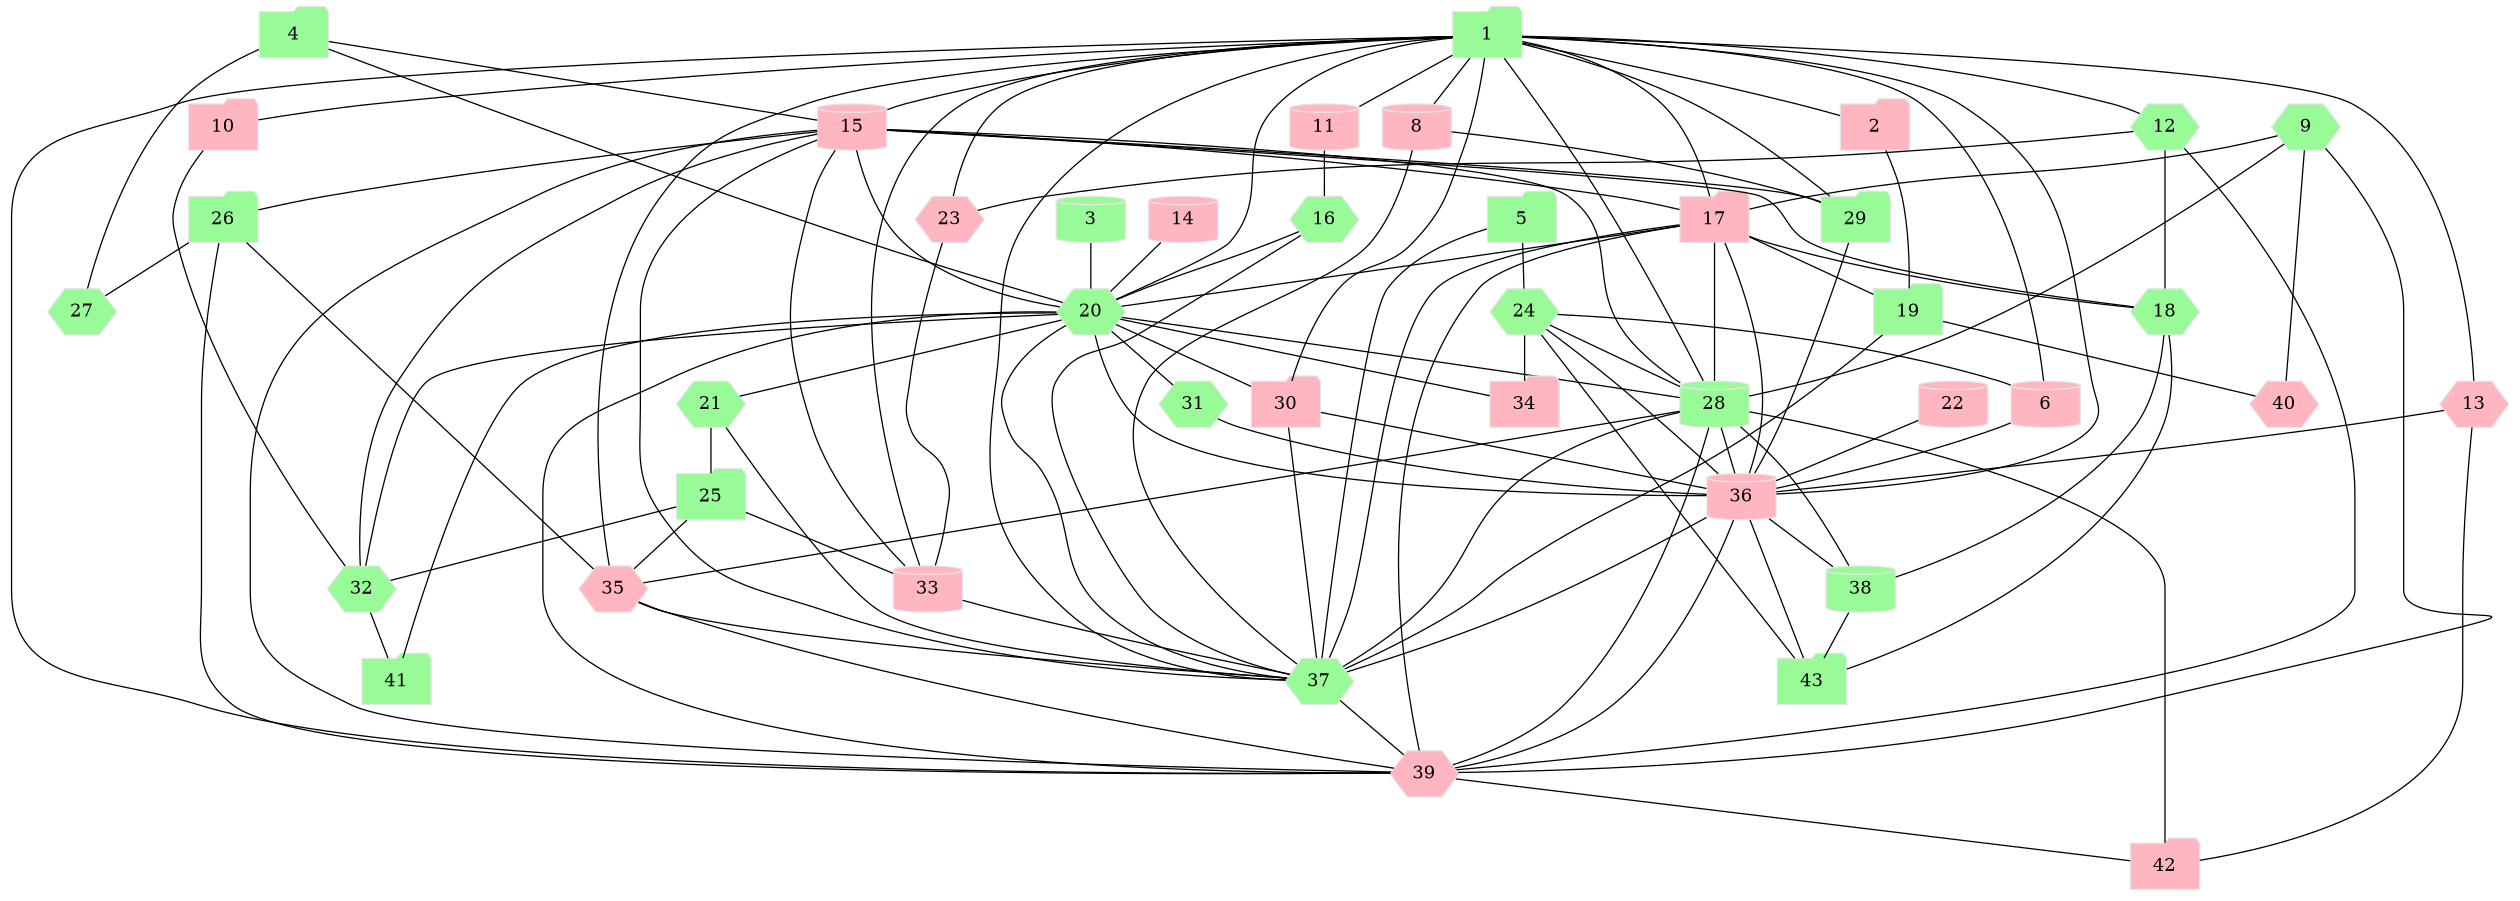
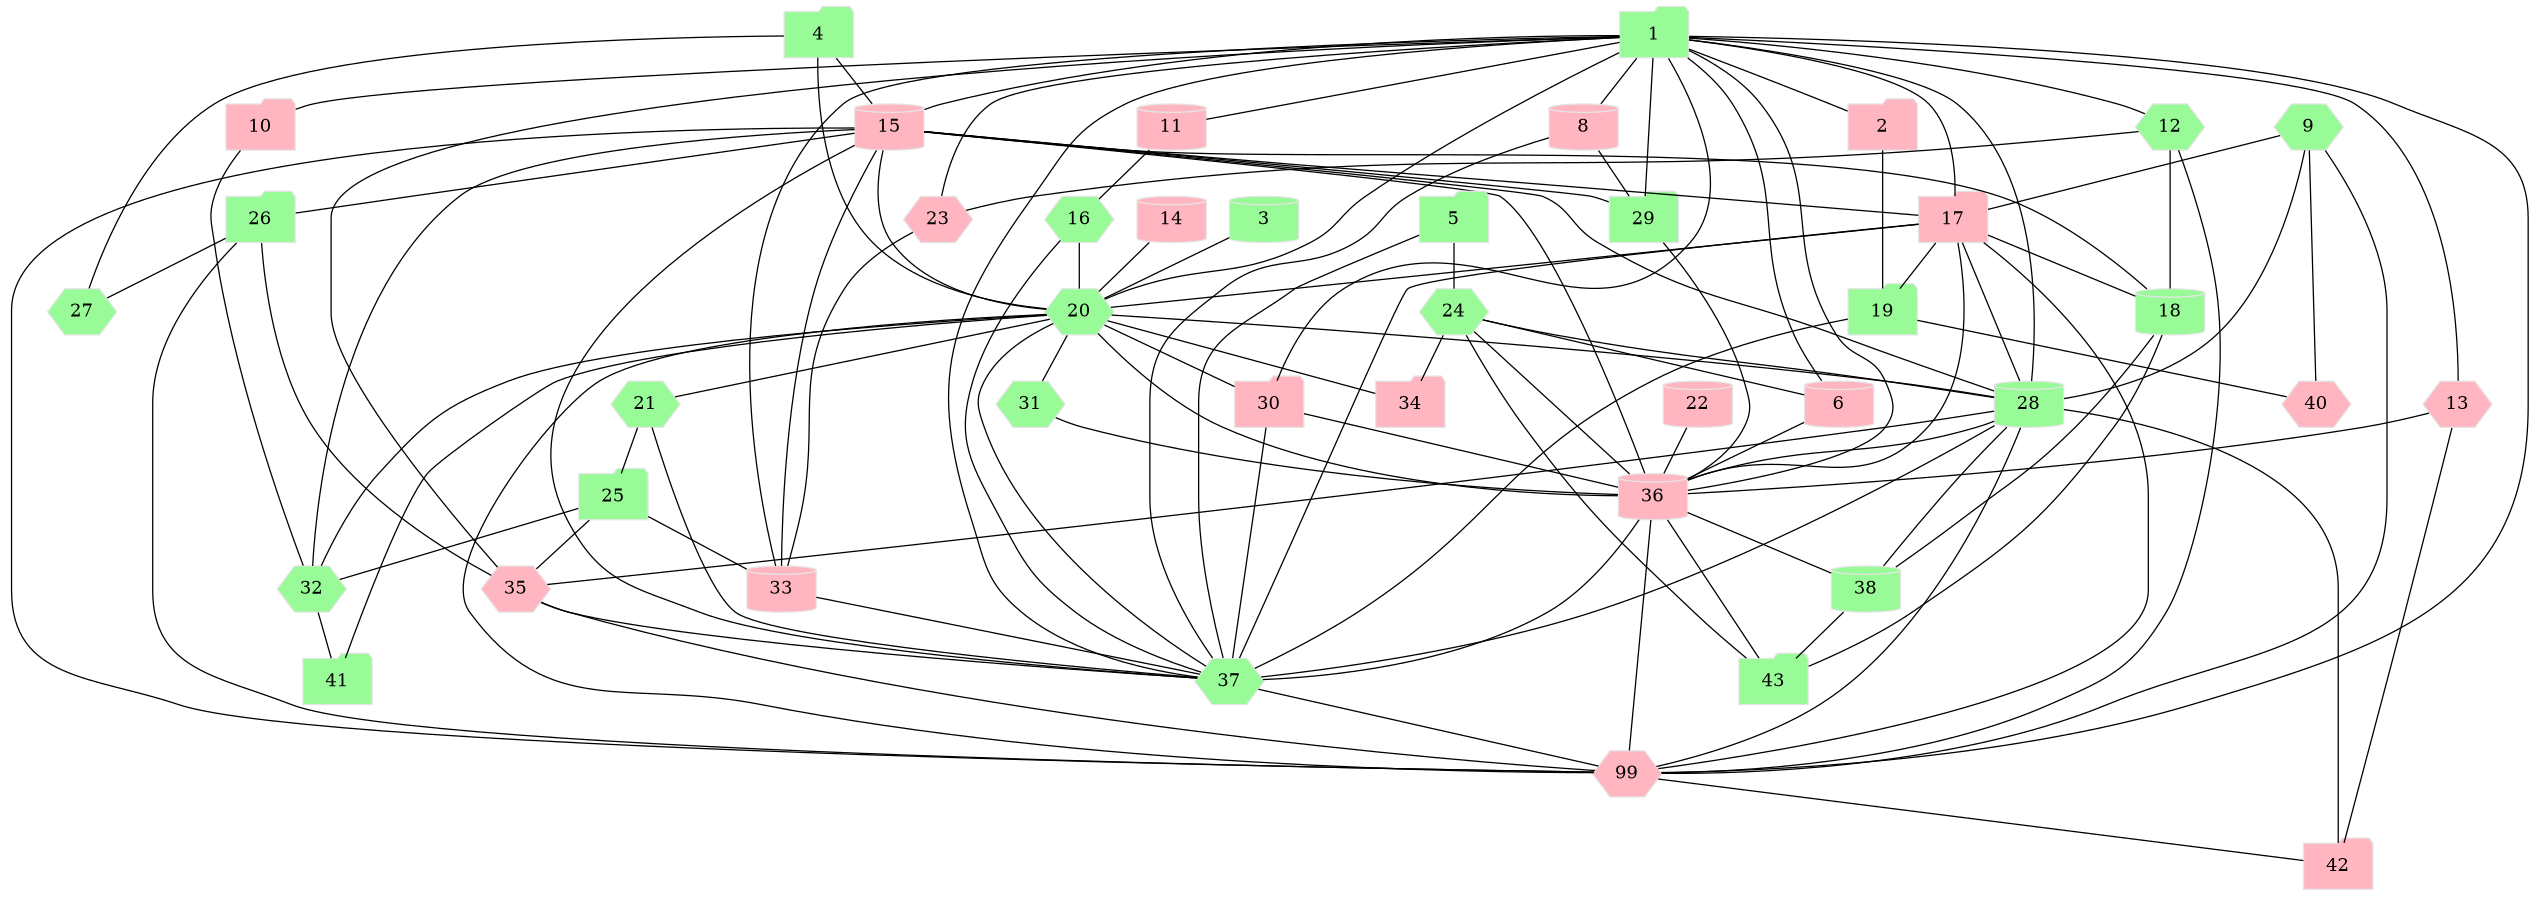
none -> (1517, 213)
(2165, 312) -> (2170, 312)
(1425, 774) -> (1627, 774)
